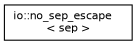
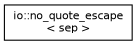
(68, 23) -> (68, 23)
